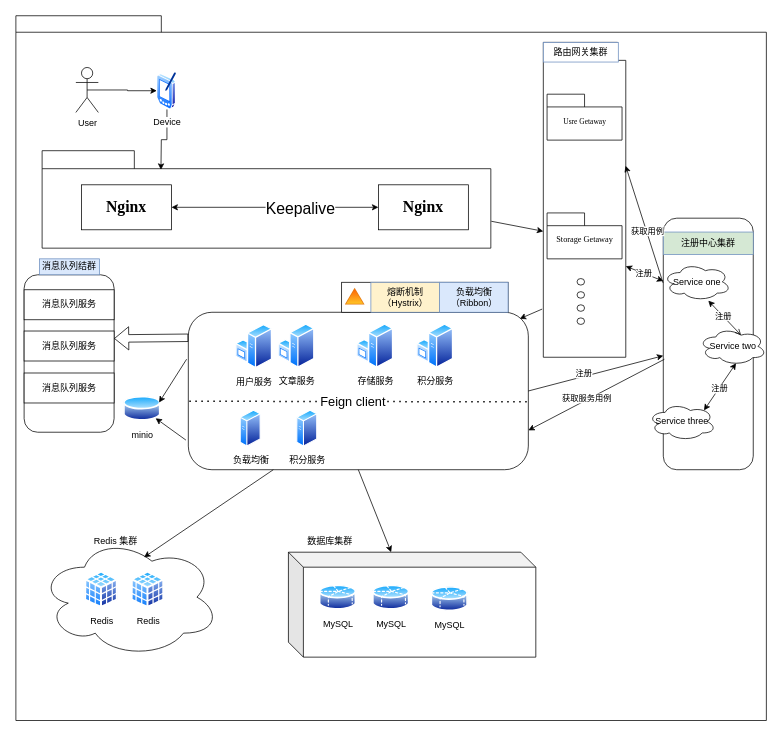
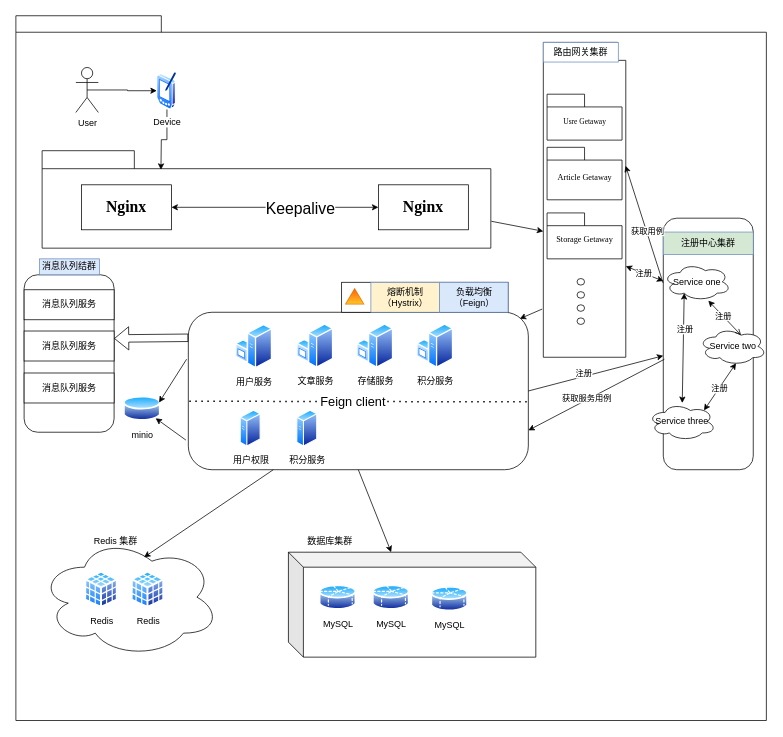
none -> (585, 174)
(474, 297) -> (474, 297)
none -> (684, 332)
(296, 346) -> (315, 346)
(251, 460) -> (251, 460)
